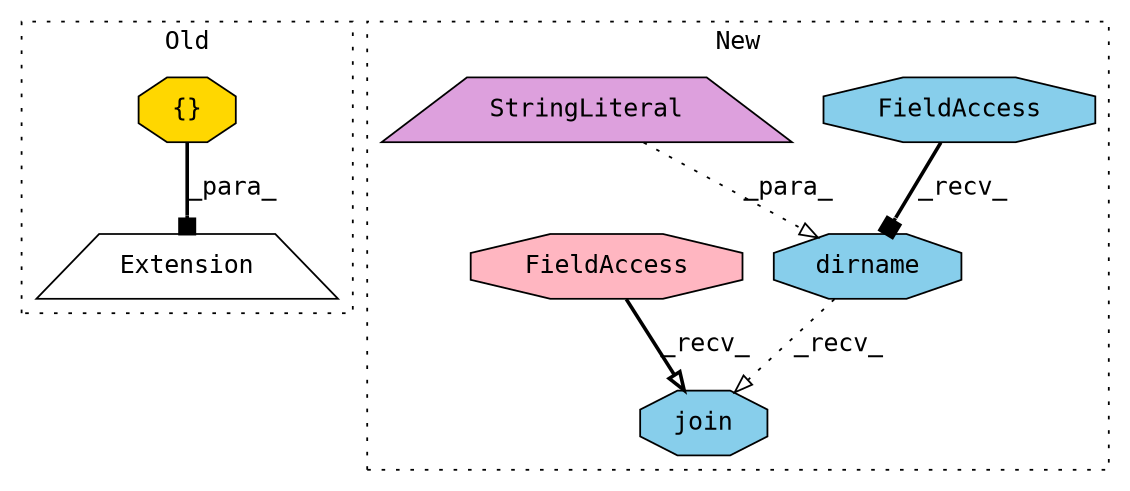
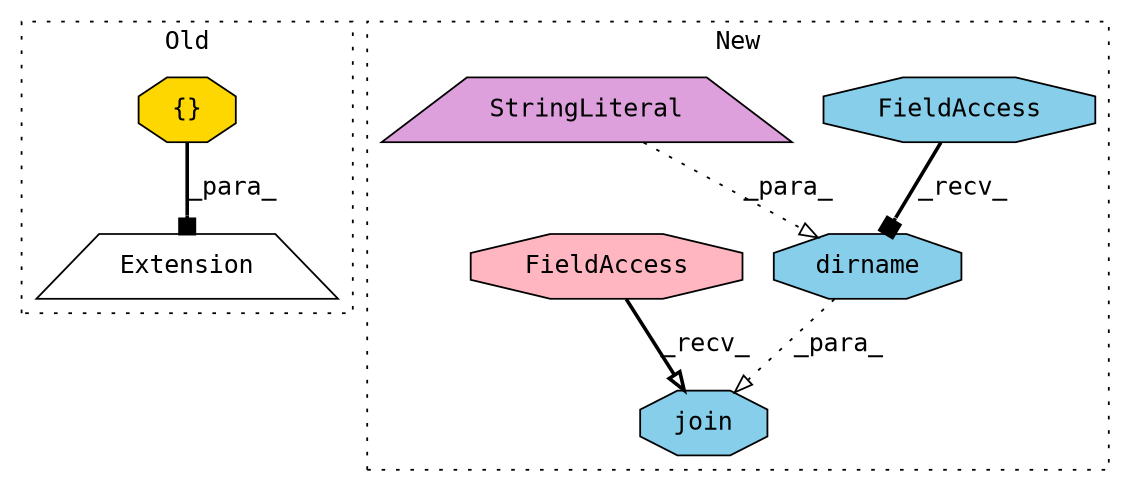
(839, 345) -> (839, 345)
